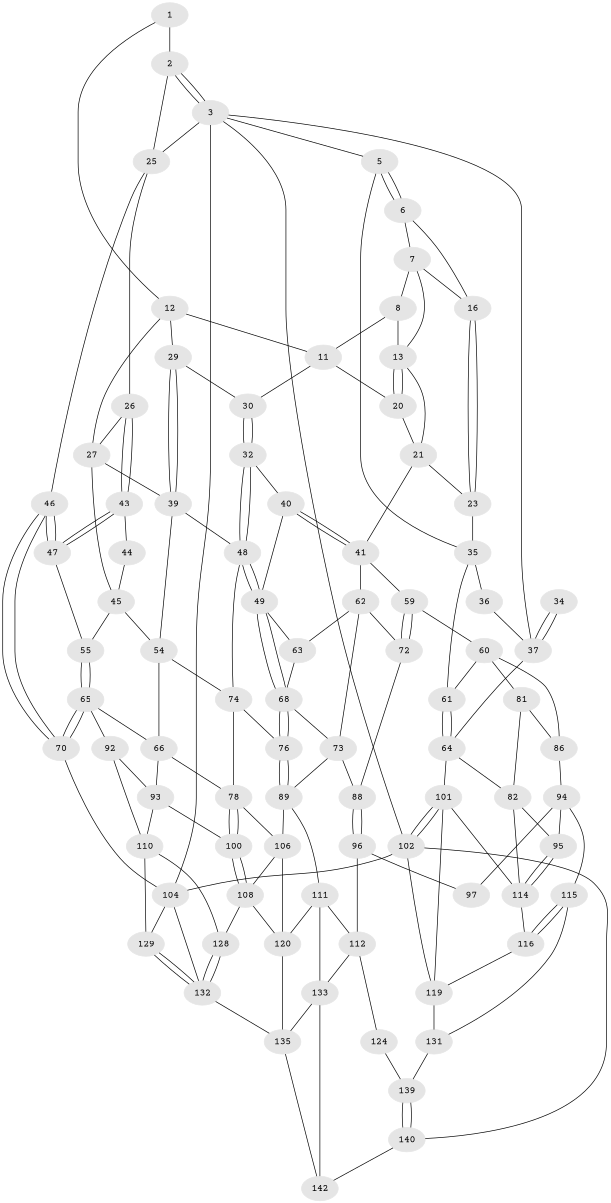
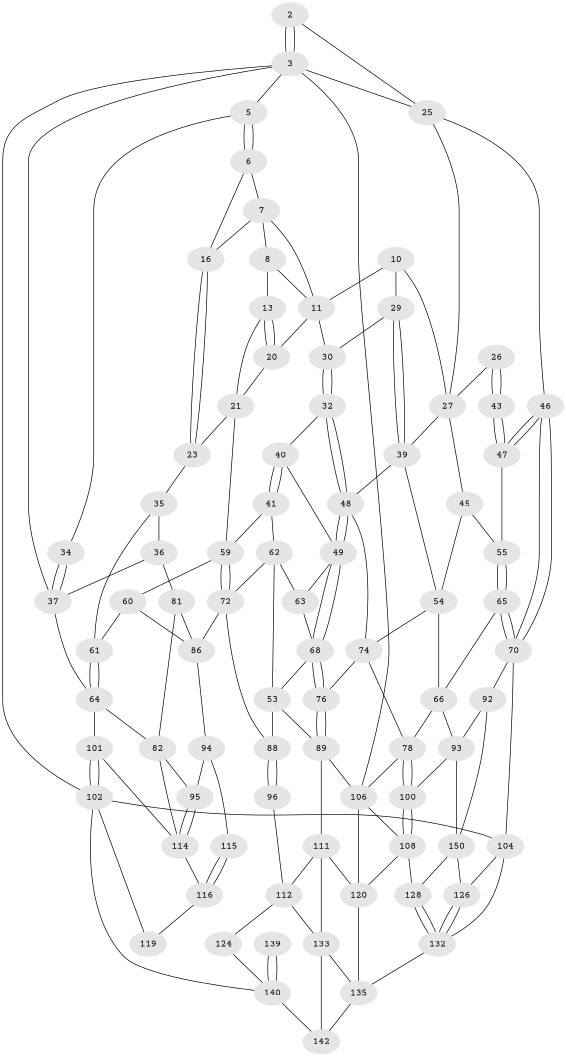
(170, 15) -> none
(130, 283) -> (459, 257)
(170, 308) -> (396, 259)
(424, 311) -> (297, 256)
(361, 373) -> (94, 288)
(390, 504) -> (231, 479)
(209, 506) -> (372, 421)
(127, 553) -> none
none -> (211, 626)
(503, 675) -> (167, 577)
(98, 724) -> (501, 675)
(338, 748) -> (272, 700)
(145, 846) -> (456, 846)
(439, 895) -> none
(471, 895) -> none
(146, 944) -> (462, 895)
(434, 1042) -> none
(393, 1066) -> (248, 968)
